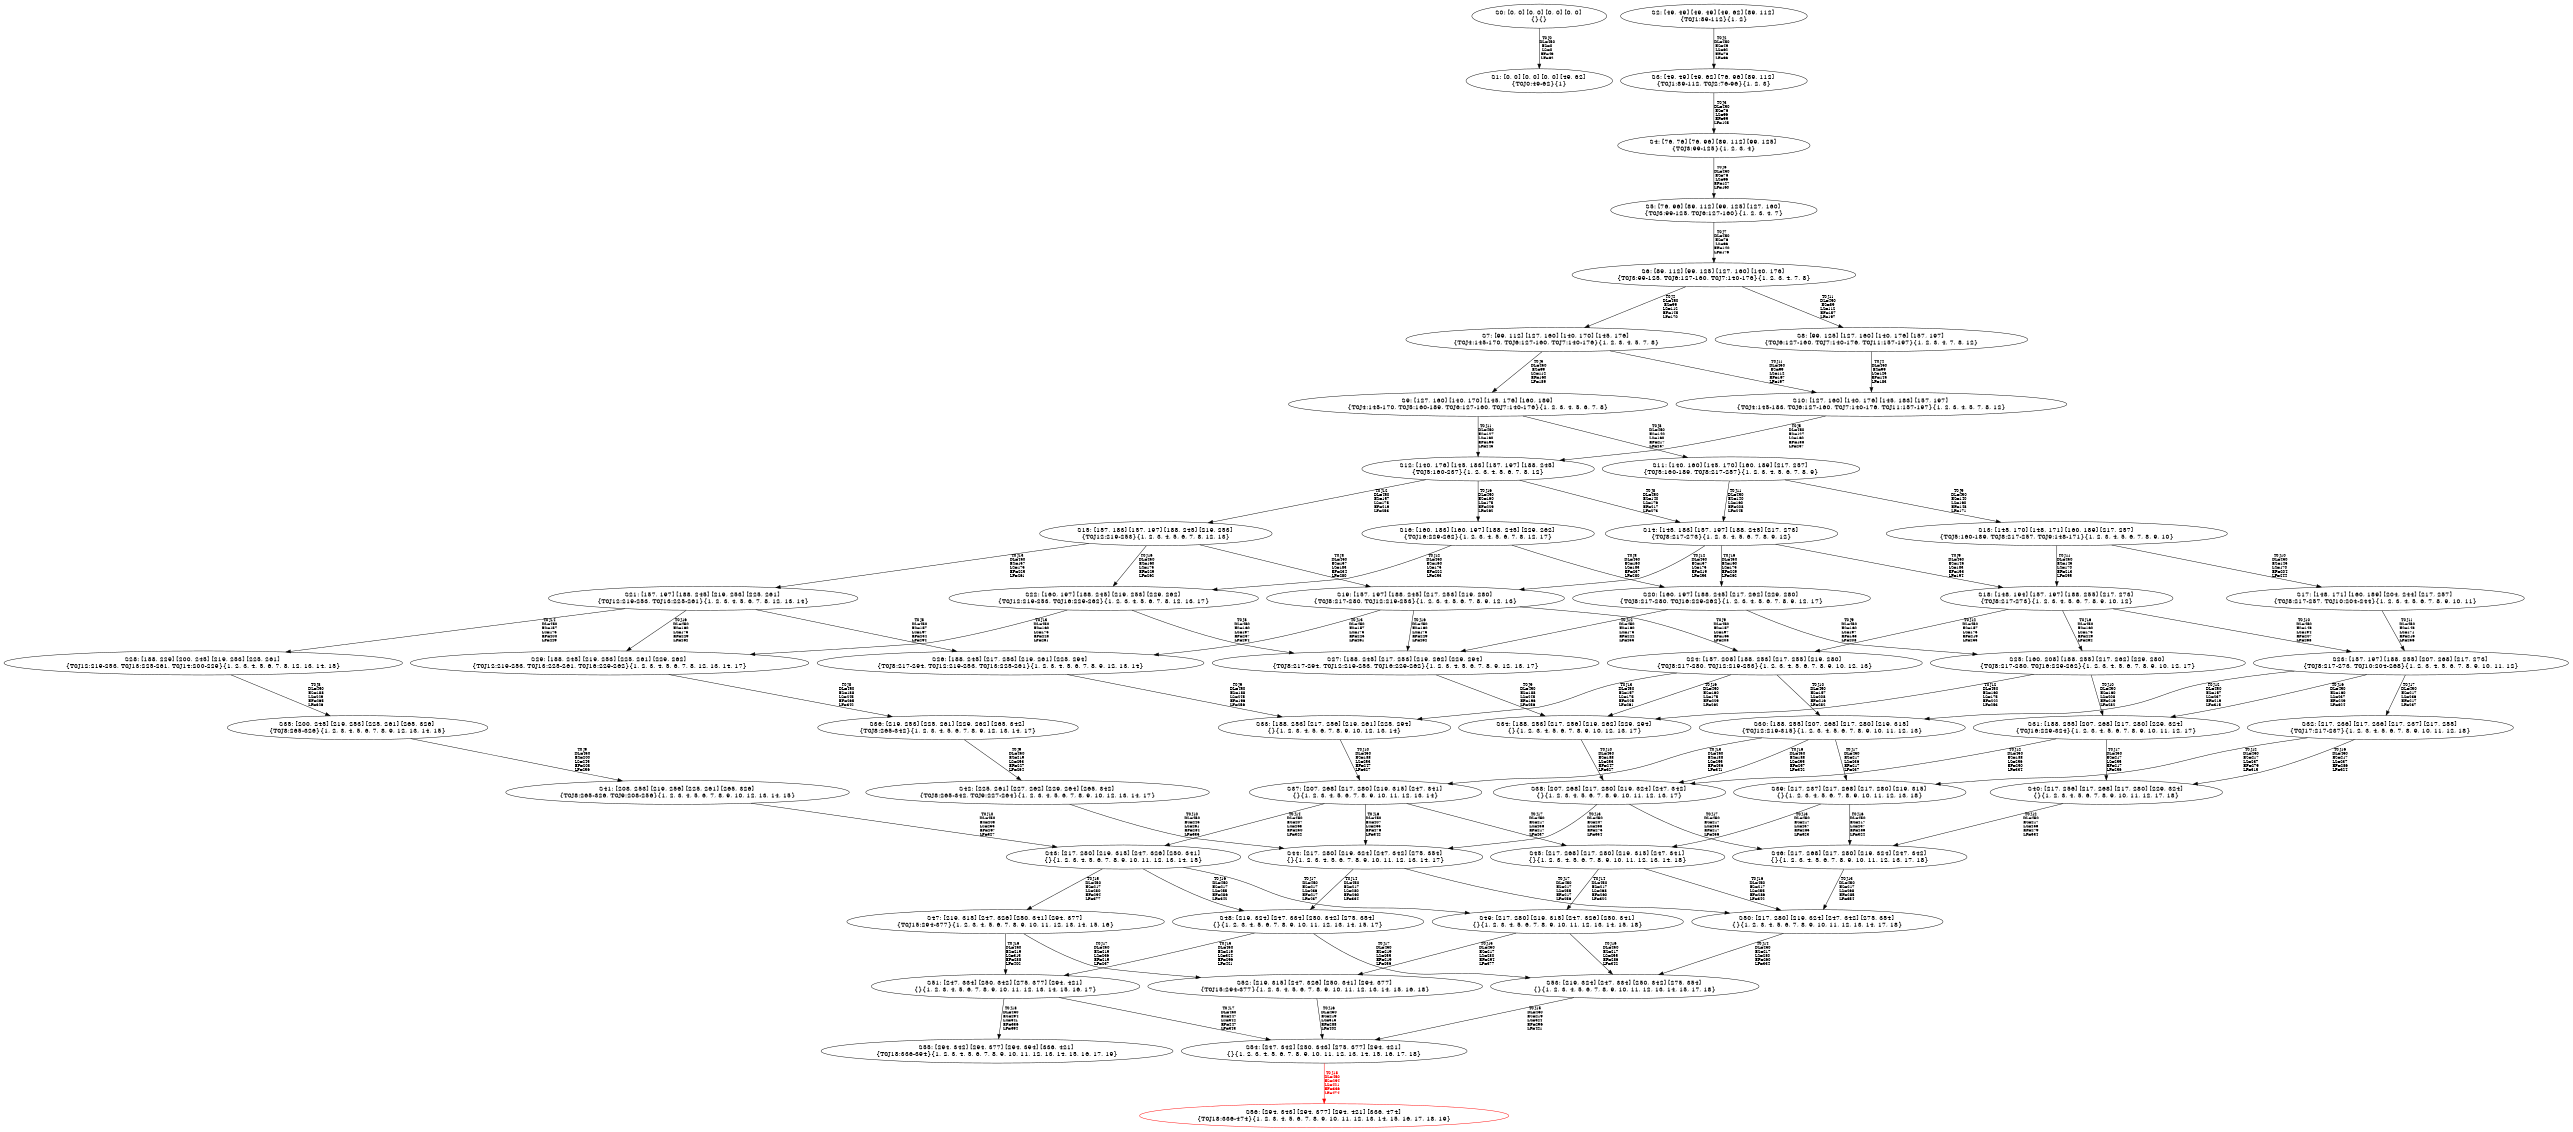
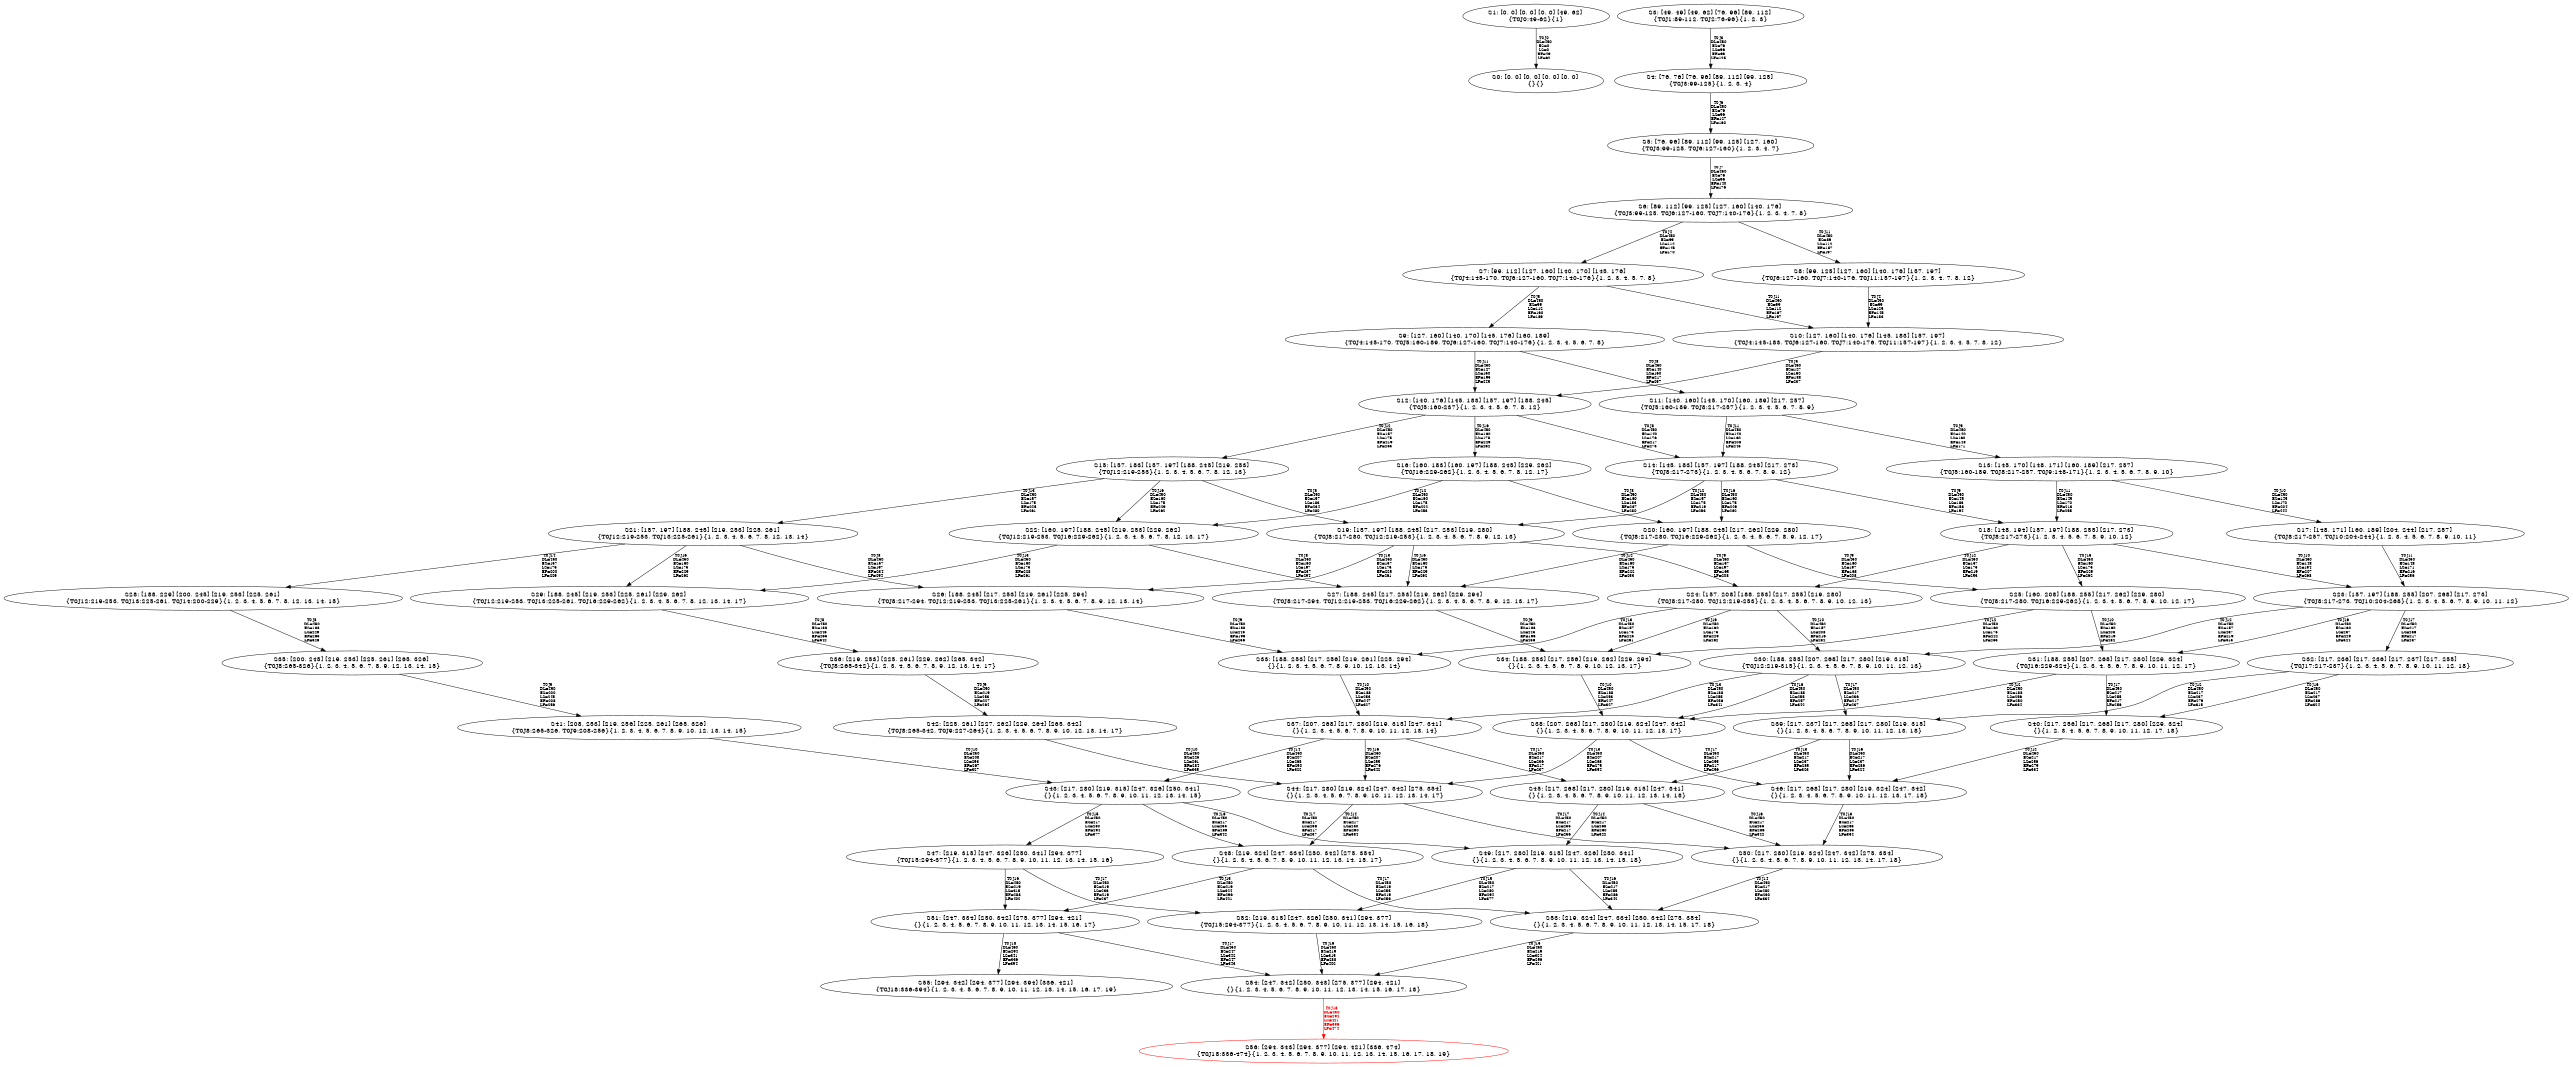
(1714, 16) -> none
(1539, 46) -> (1536, 46)
